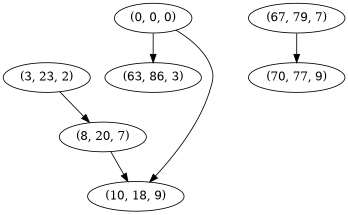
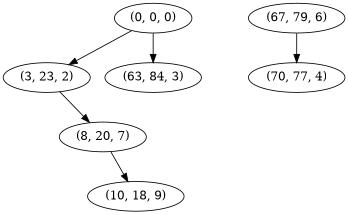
(297, 18) -> (297, 18)
(153, 78) -> (153, 78)
(297, 78) -> (297, 78)
(205, 103) -> (104, 46)
